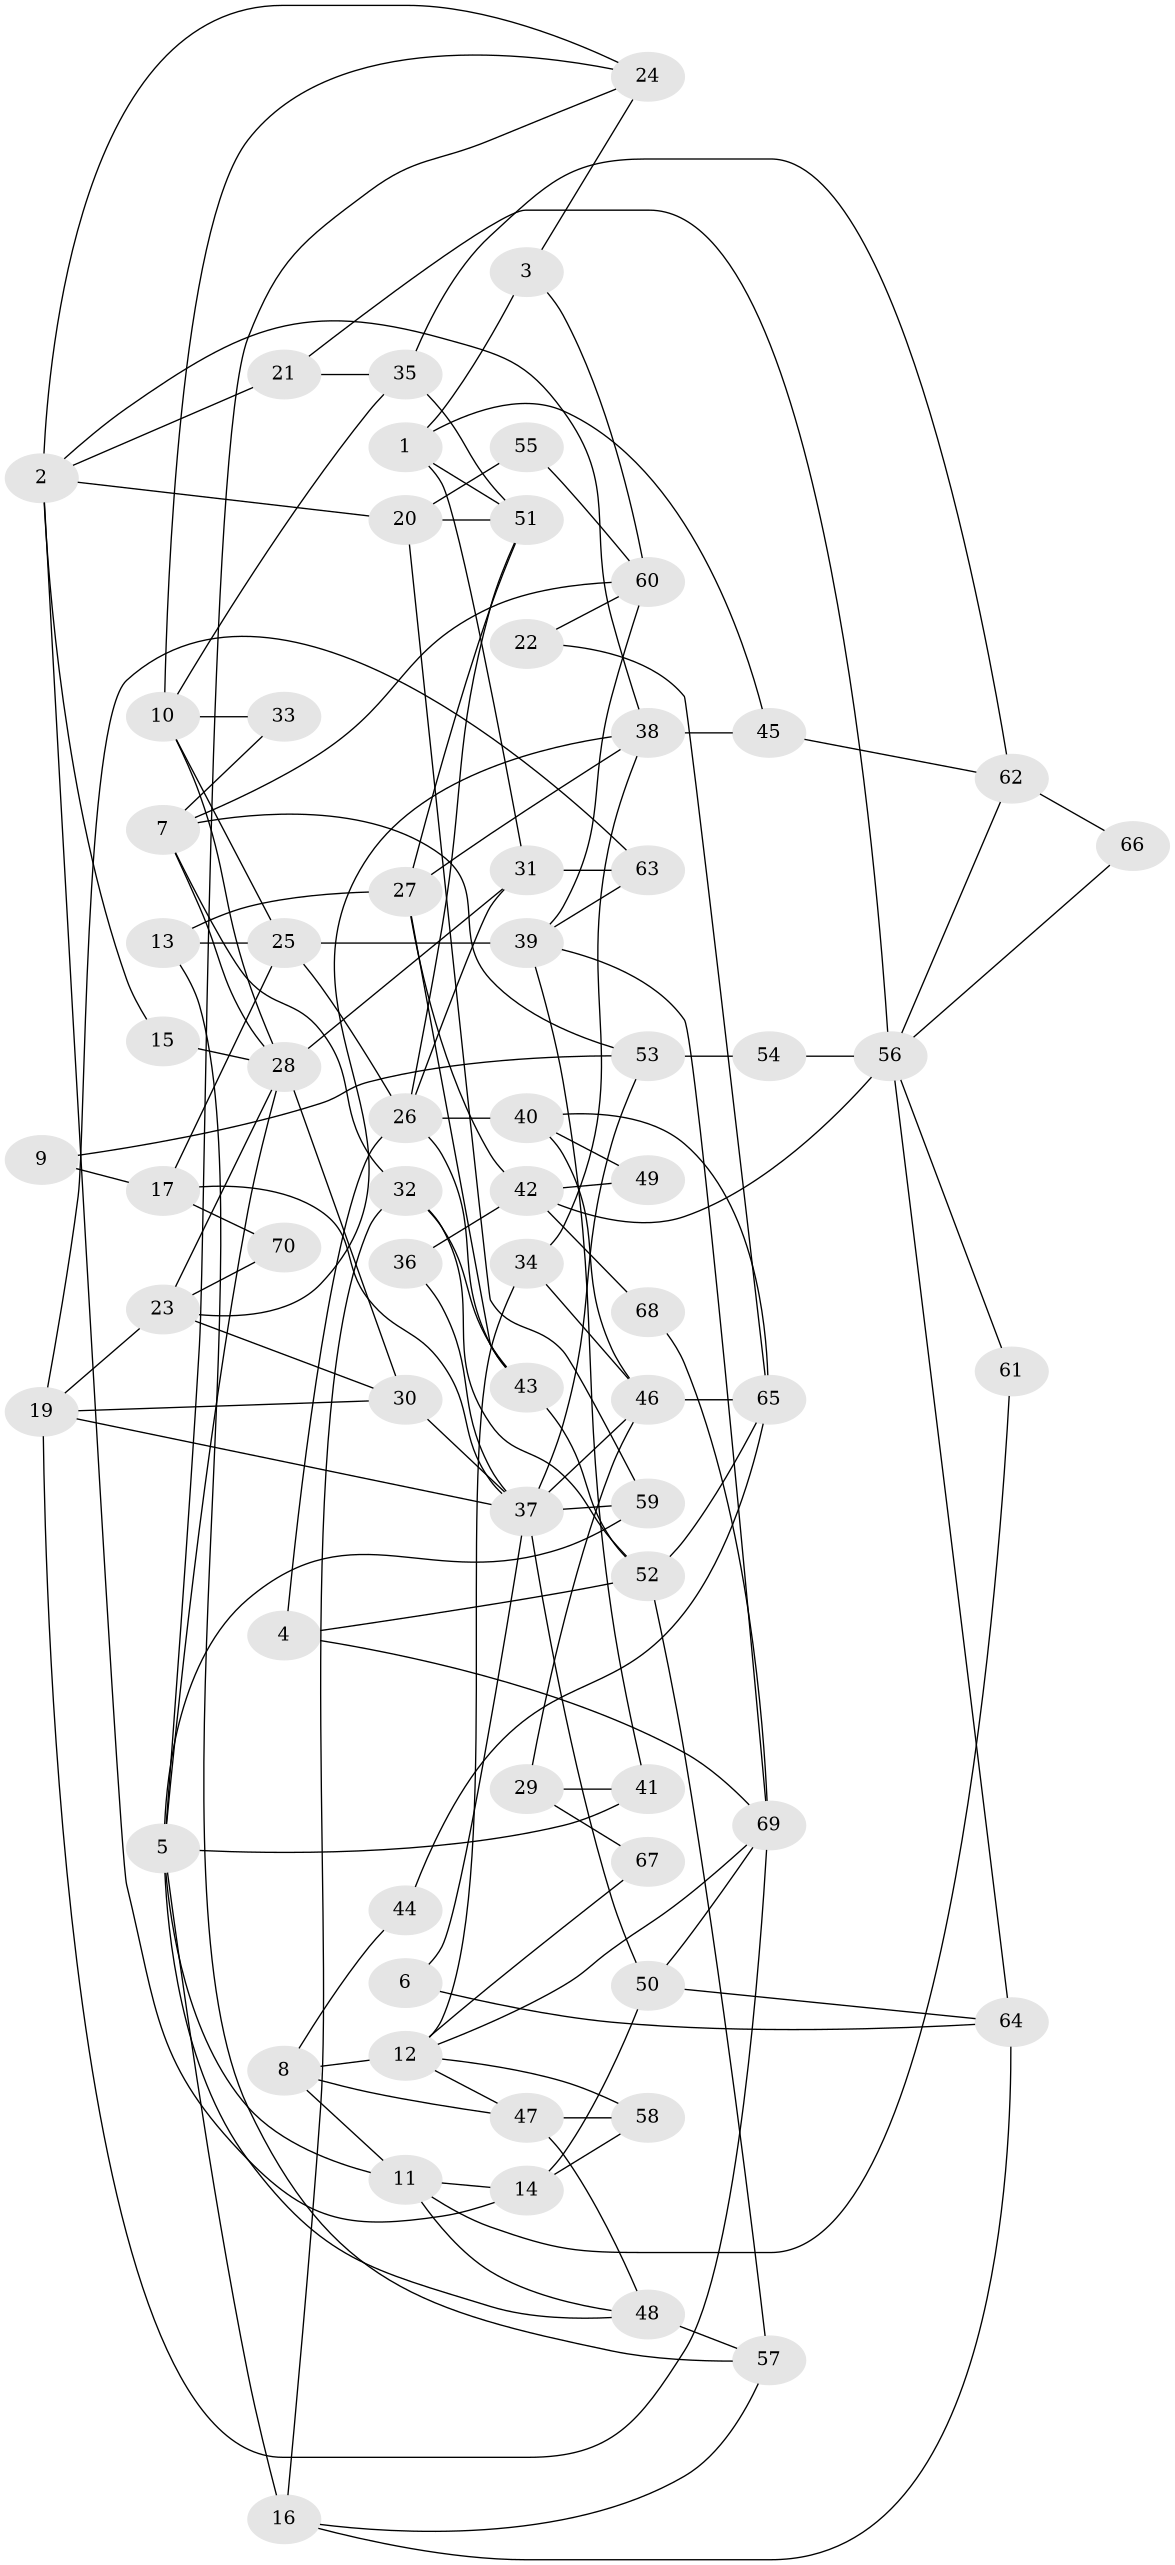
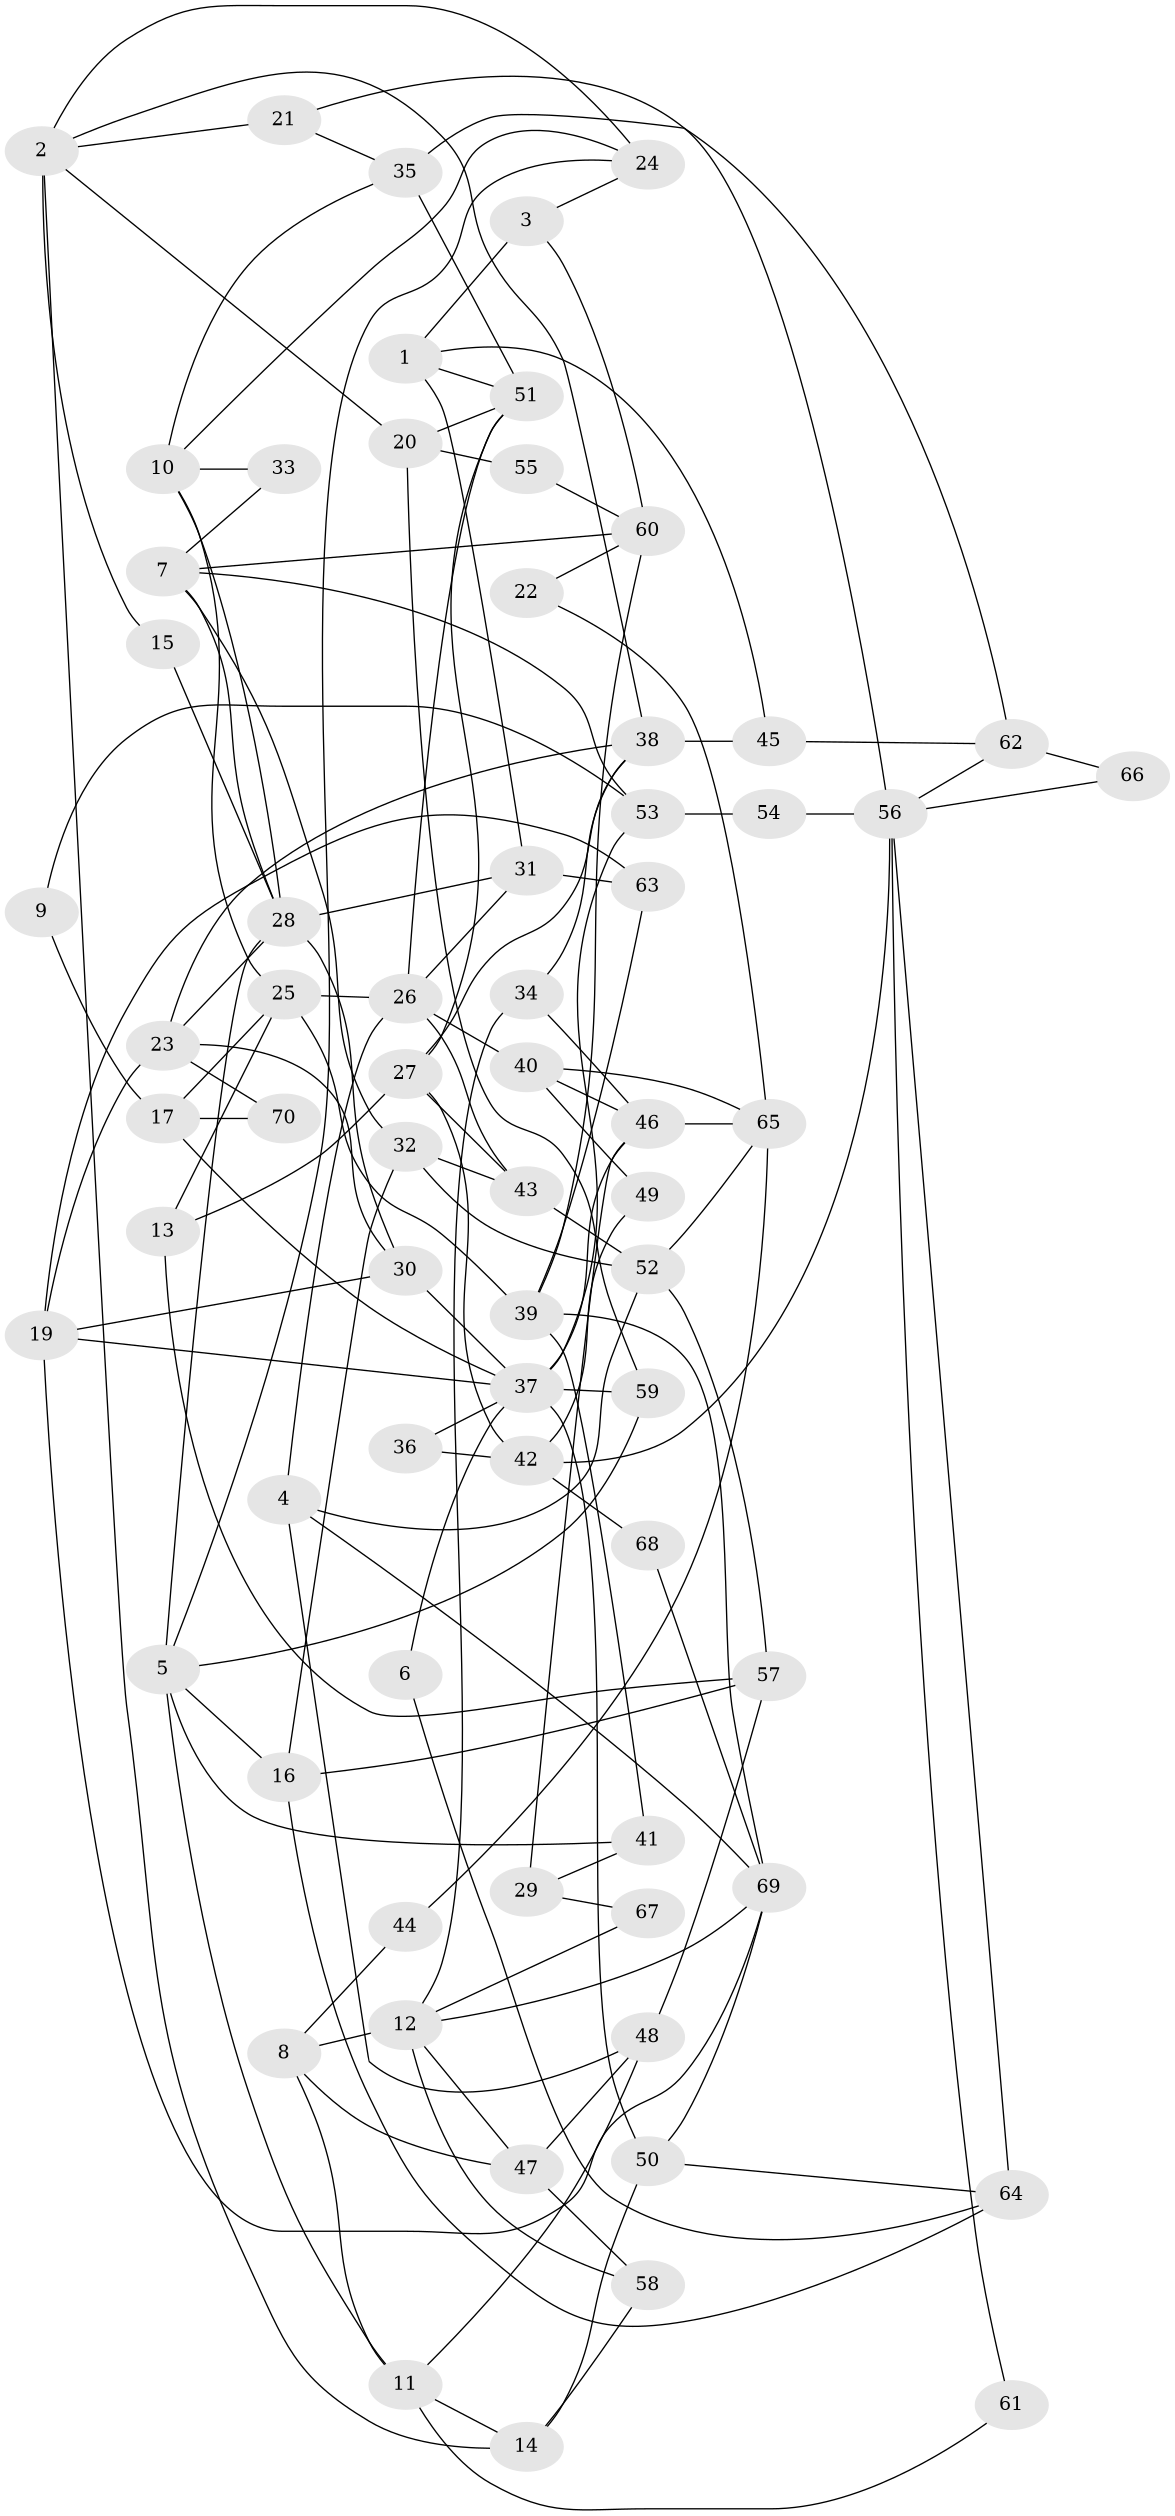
(283, 2202) -> (348, 1922)
